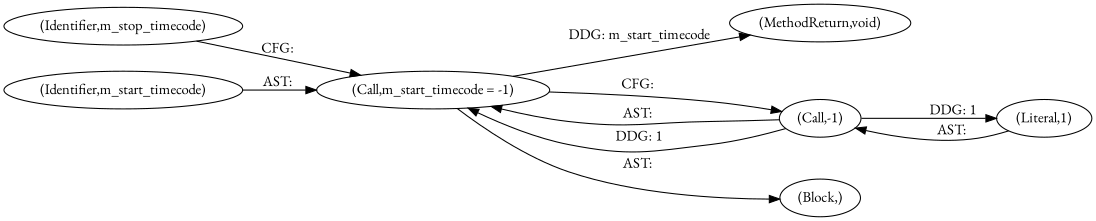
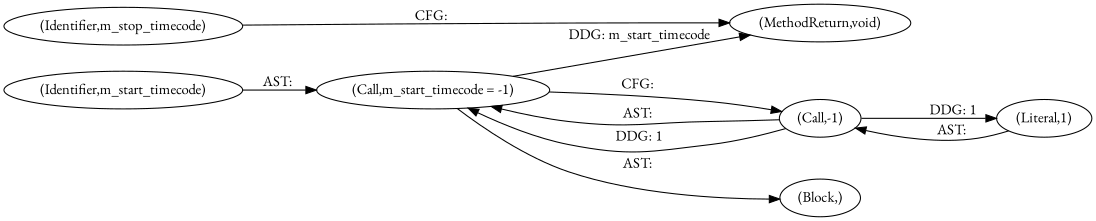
(273, 57) -> (481, 23)
